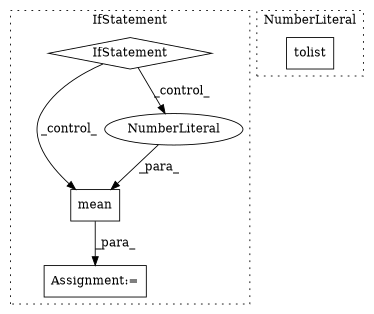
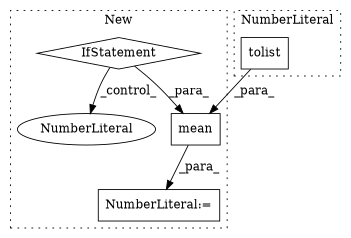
(130, 21) -> (119, 21)
(69, 129) -> (189, 91)
(138, 164) -> (233, 88)
(95, 281) -> (159, 205)
